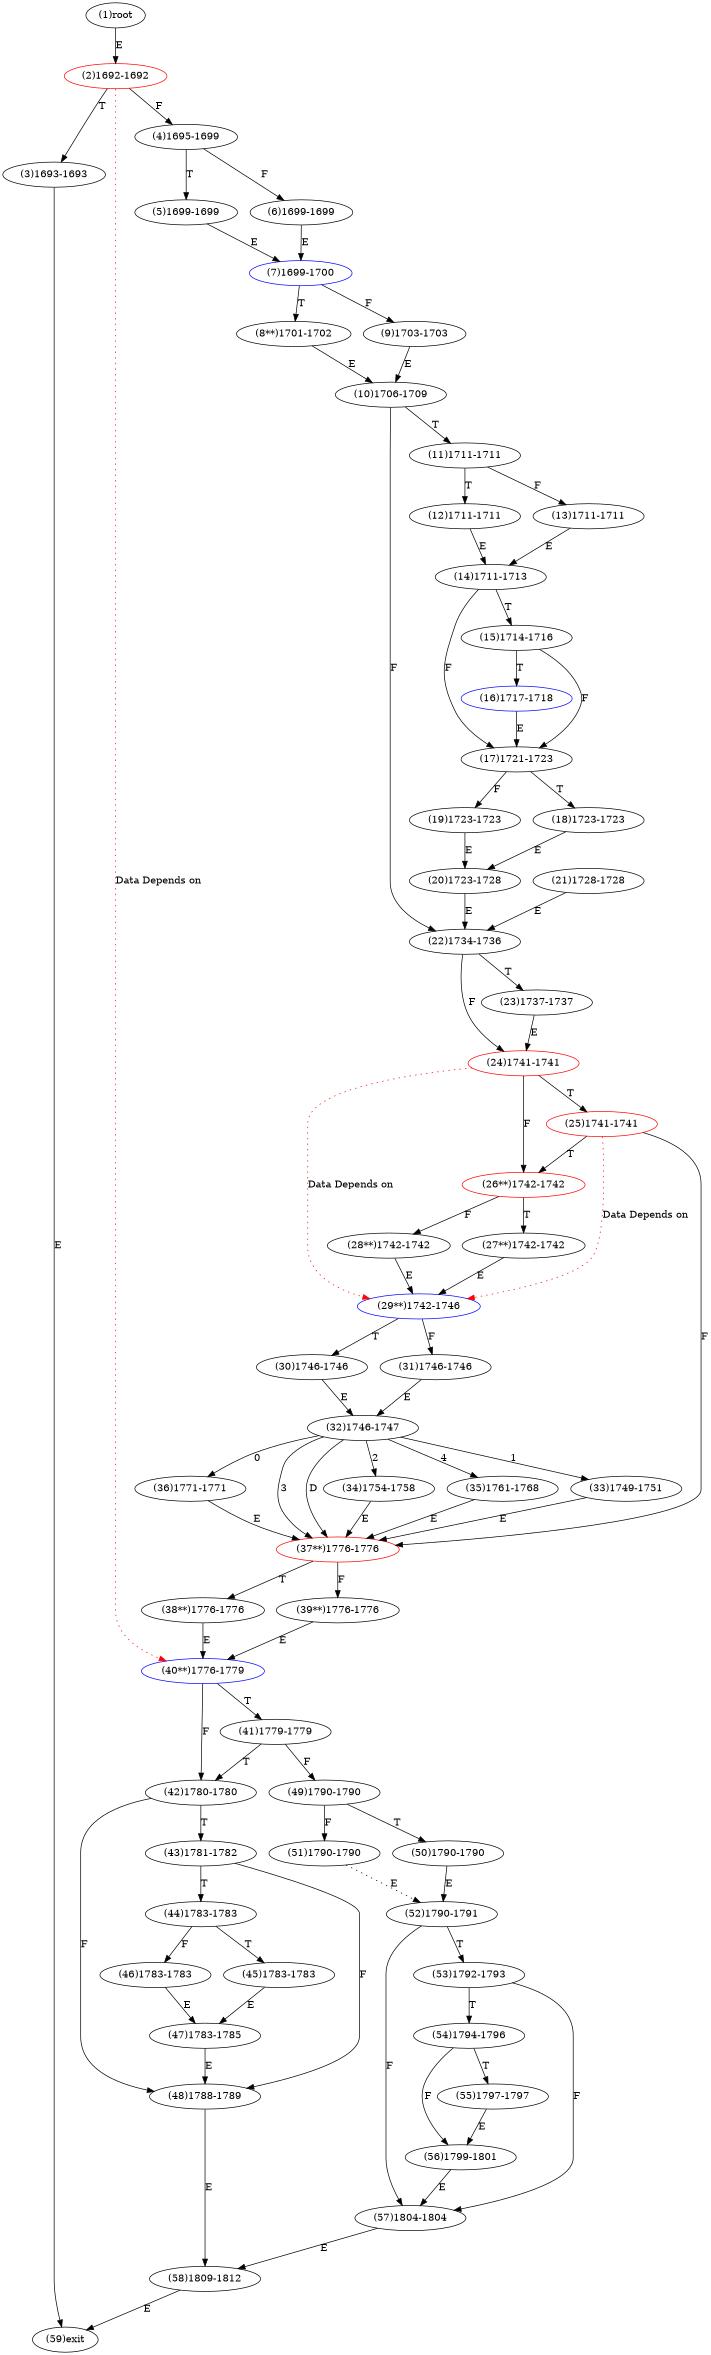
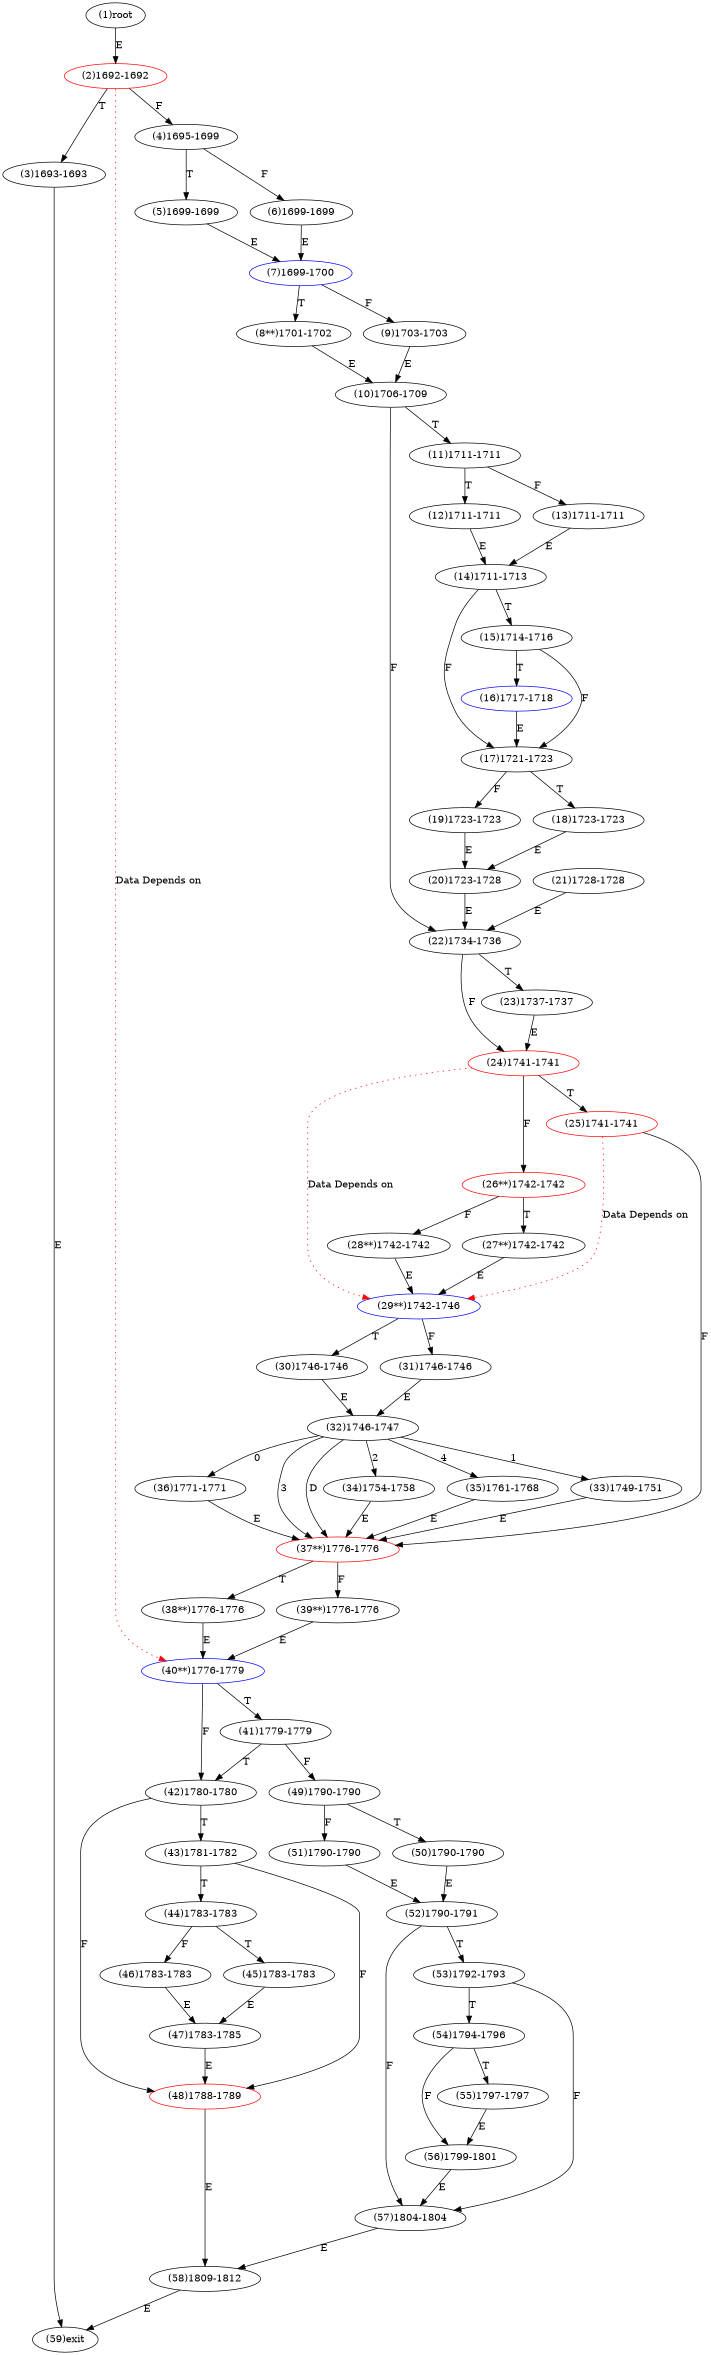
(566, 1152) -> none
(380, 1882) -> (380, 1882)
(205, 2097) -> (205, 2097)
